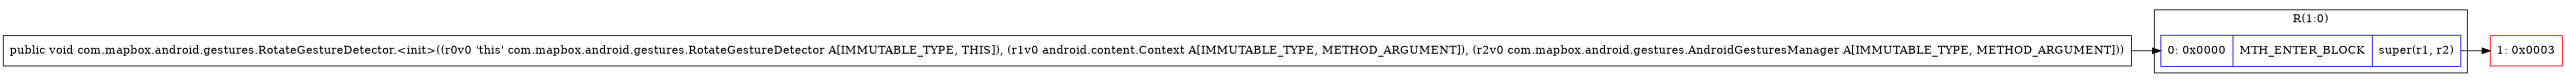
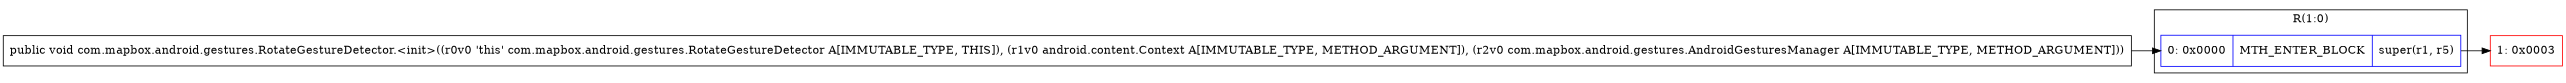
(2417, 50) -> (2417, 50)
